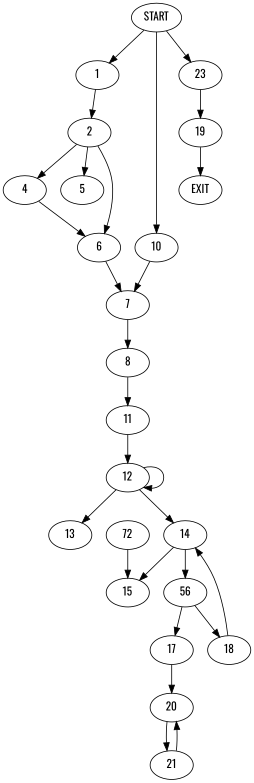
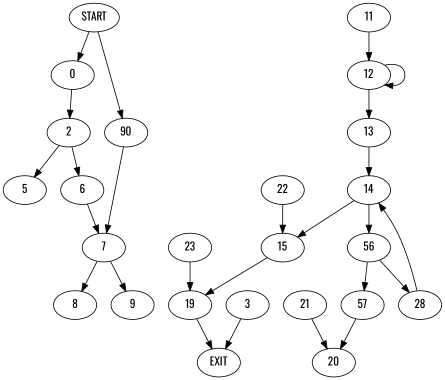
(176, 43) -> none
(97, 75) -> (73, 75)
(25, 190) -> none
(157, 248) -> (126, 133)
none -> (240, 274)
none -> (133, 305)
none -> (248, 305)
(128, 387) -> none
(154, 503) -> (369, 157)
(128, 535) -> (283, 190)
(172, 650) -> (363, 305)
(229, 650) -> (420, 305)
(166, 732) -> none
